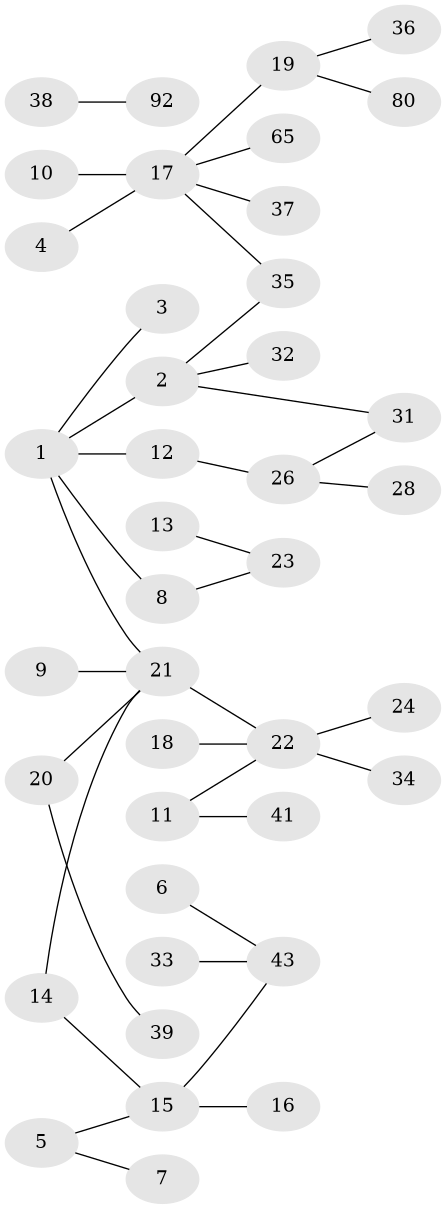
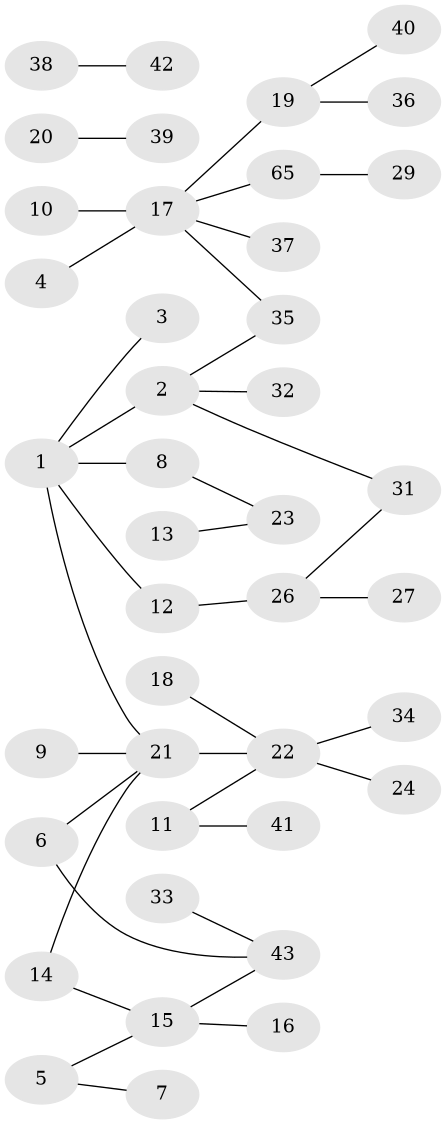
(163, 102) -> (163, 66)
(404, 102) -> (404, 30)
none -> (404, 175)
(404, 490) -> (404, 598)
(102, 726) -> (102, 798)
